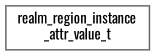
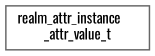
(78, 28) -> (78, 28)
